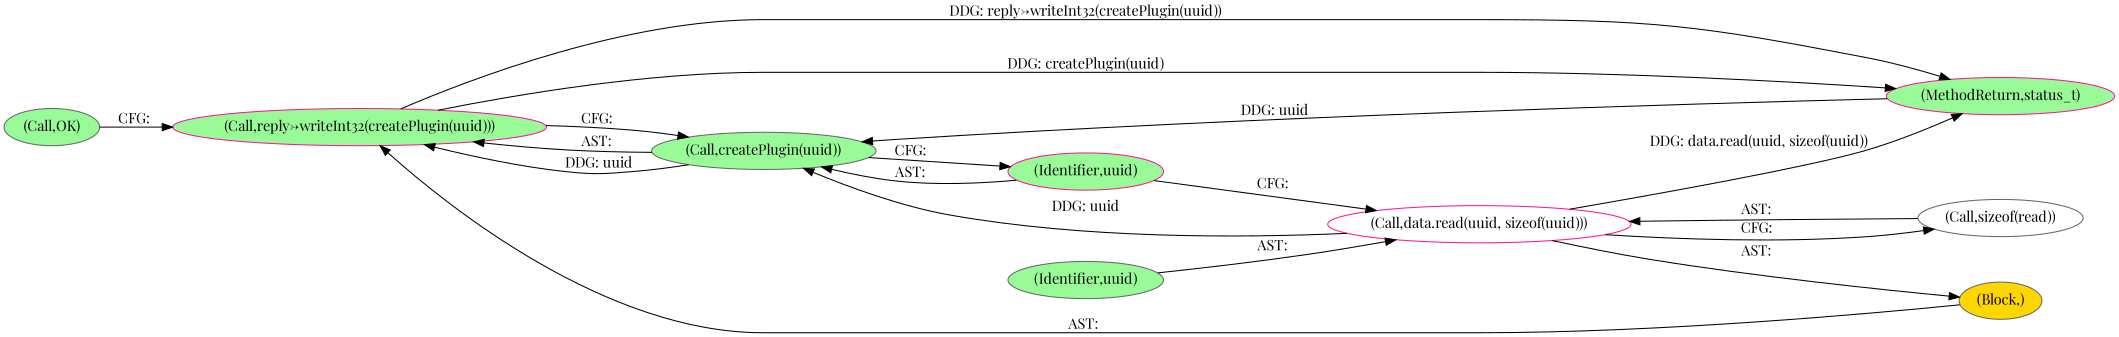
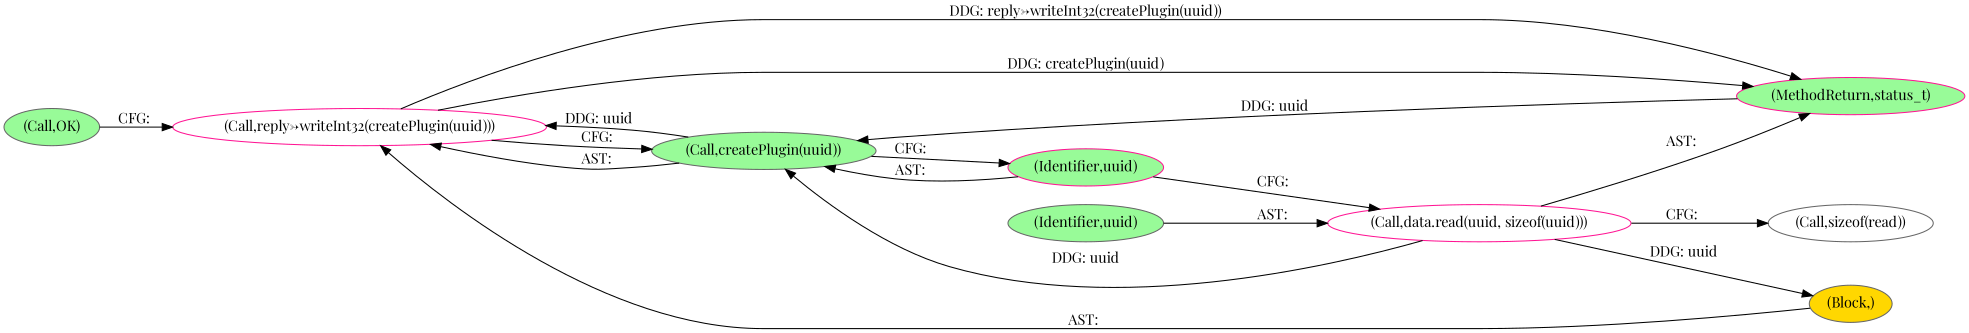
(360, 127) -> (360, 127)
(1759, 142) -> (1684, 142)
(1779, 220) -> none
(1759, 252) -> (1684, 253)
